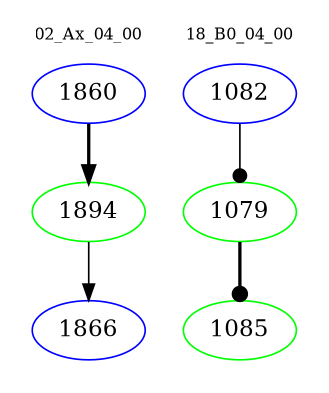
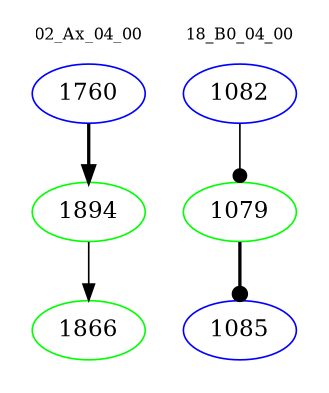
(89, 94) -> (89, 94)
(89, 330) -> (89, 330)
(240, 330) -> (240, 330)
